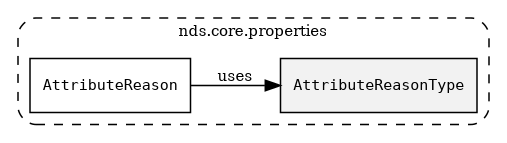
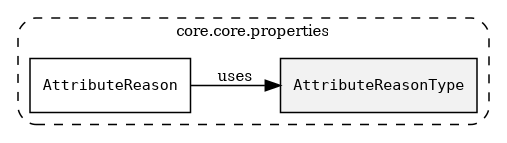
(254, 32) -> (254, 32)
